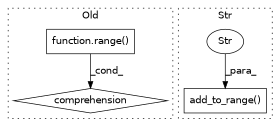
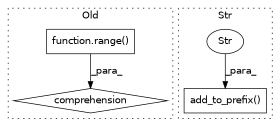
(107, 71) -> (107, 71)
(225, 101) -> (225, 101)
